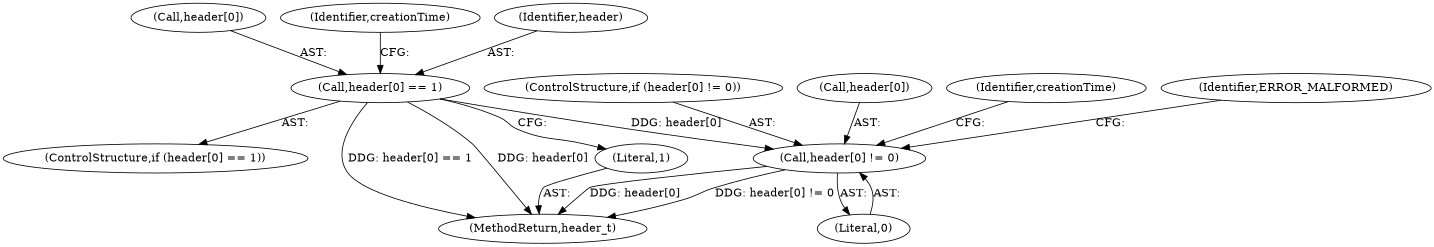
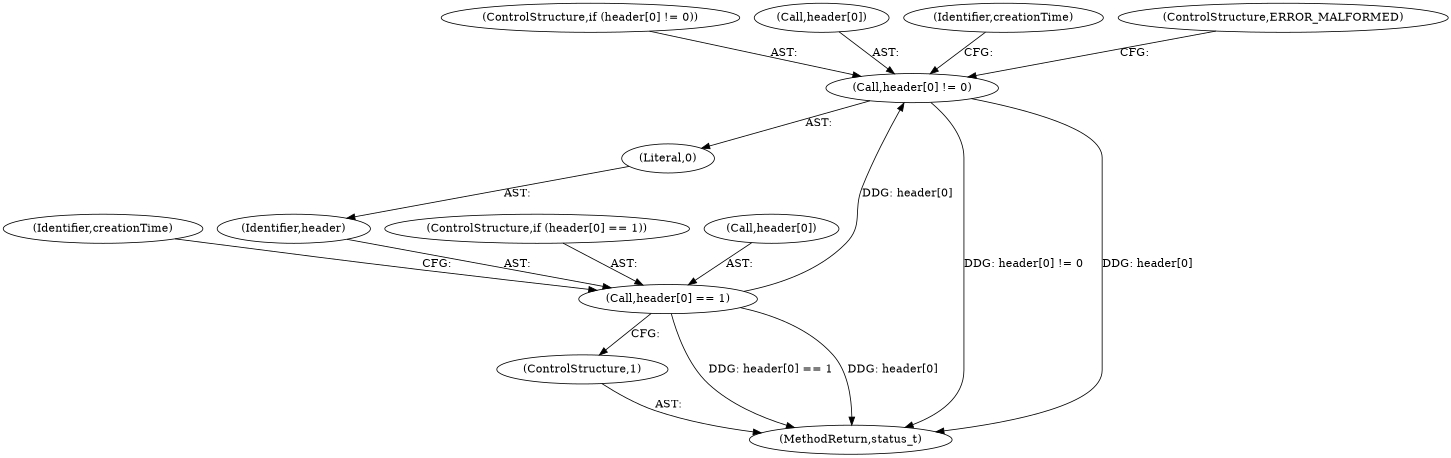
(1296, 88) -> (1283, 18)
(273, 122) -> (599, 262)
(641, 158) -> (582, 369)
(873, 196) -> (492, 192)
(543, 229) -> (851, 440)
